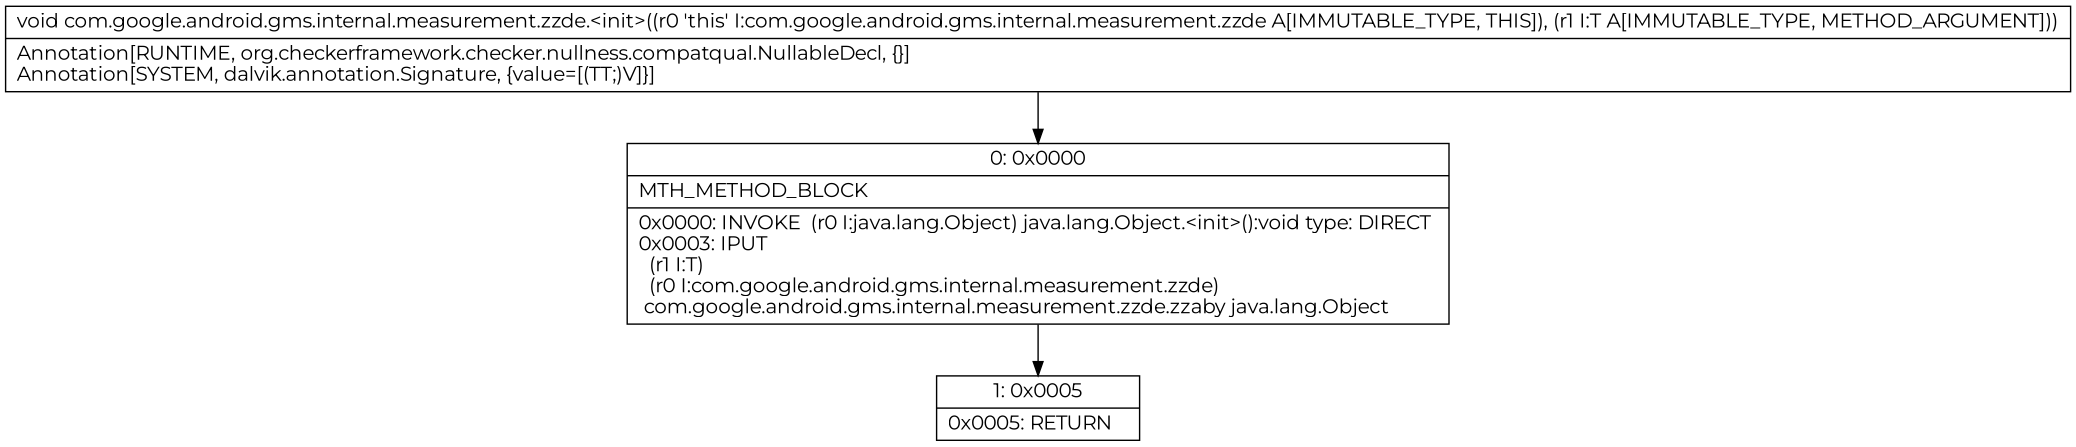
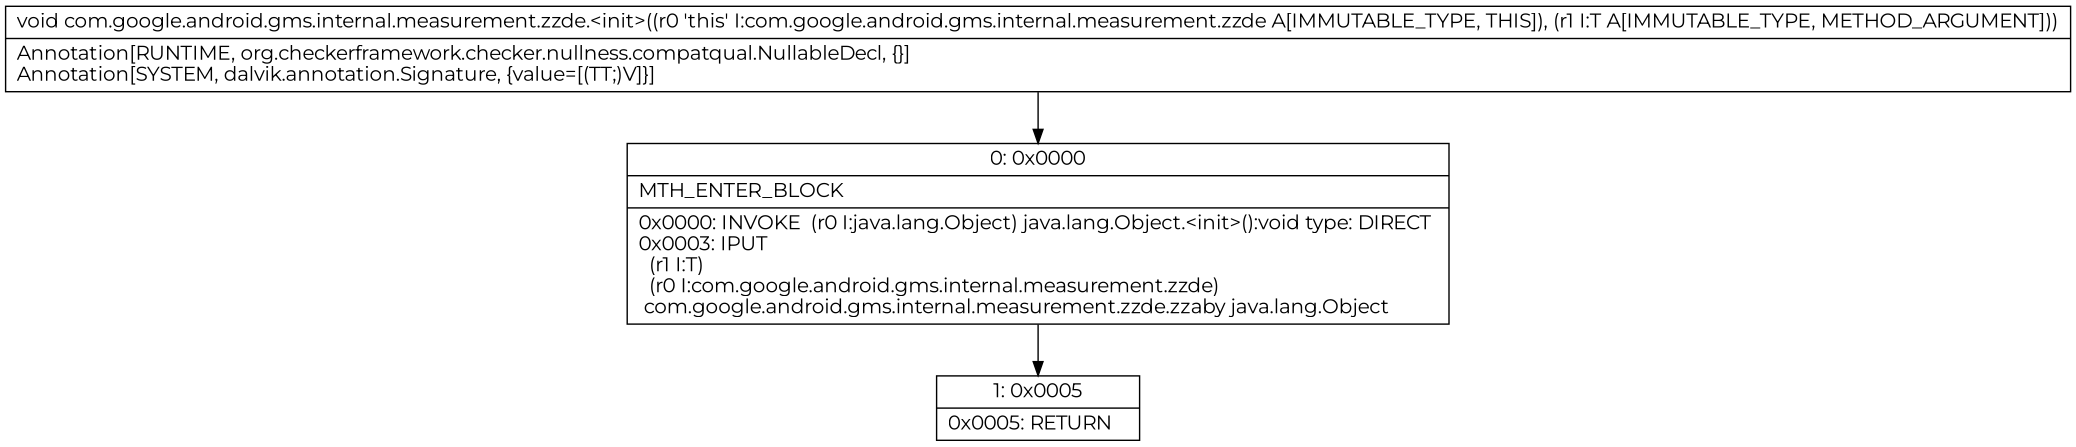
(753, 191) -> (741, 191)
